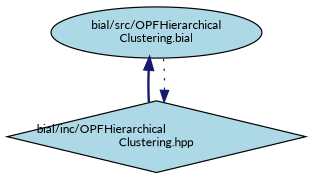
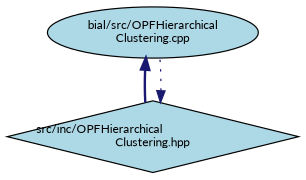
(156, 33) -> (153, 33)
(156, 137) -> (153, 137)
